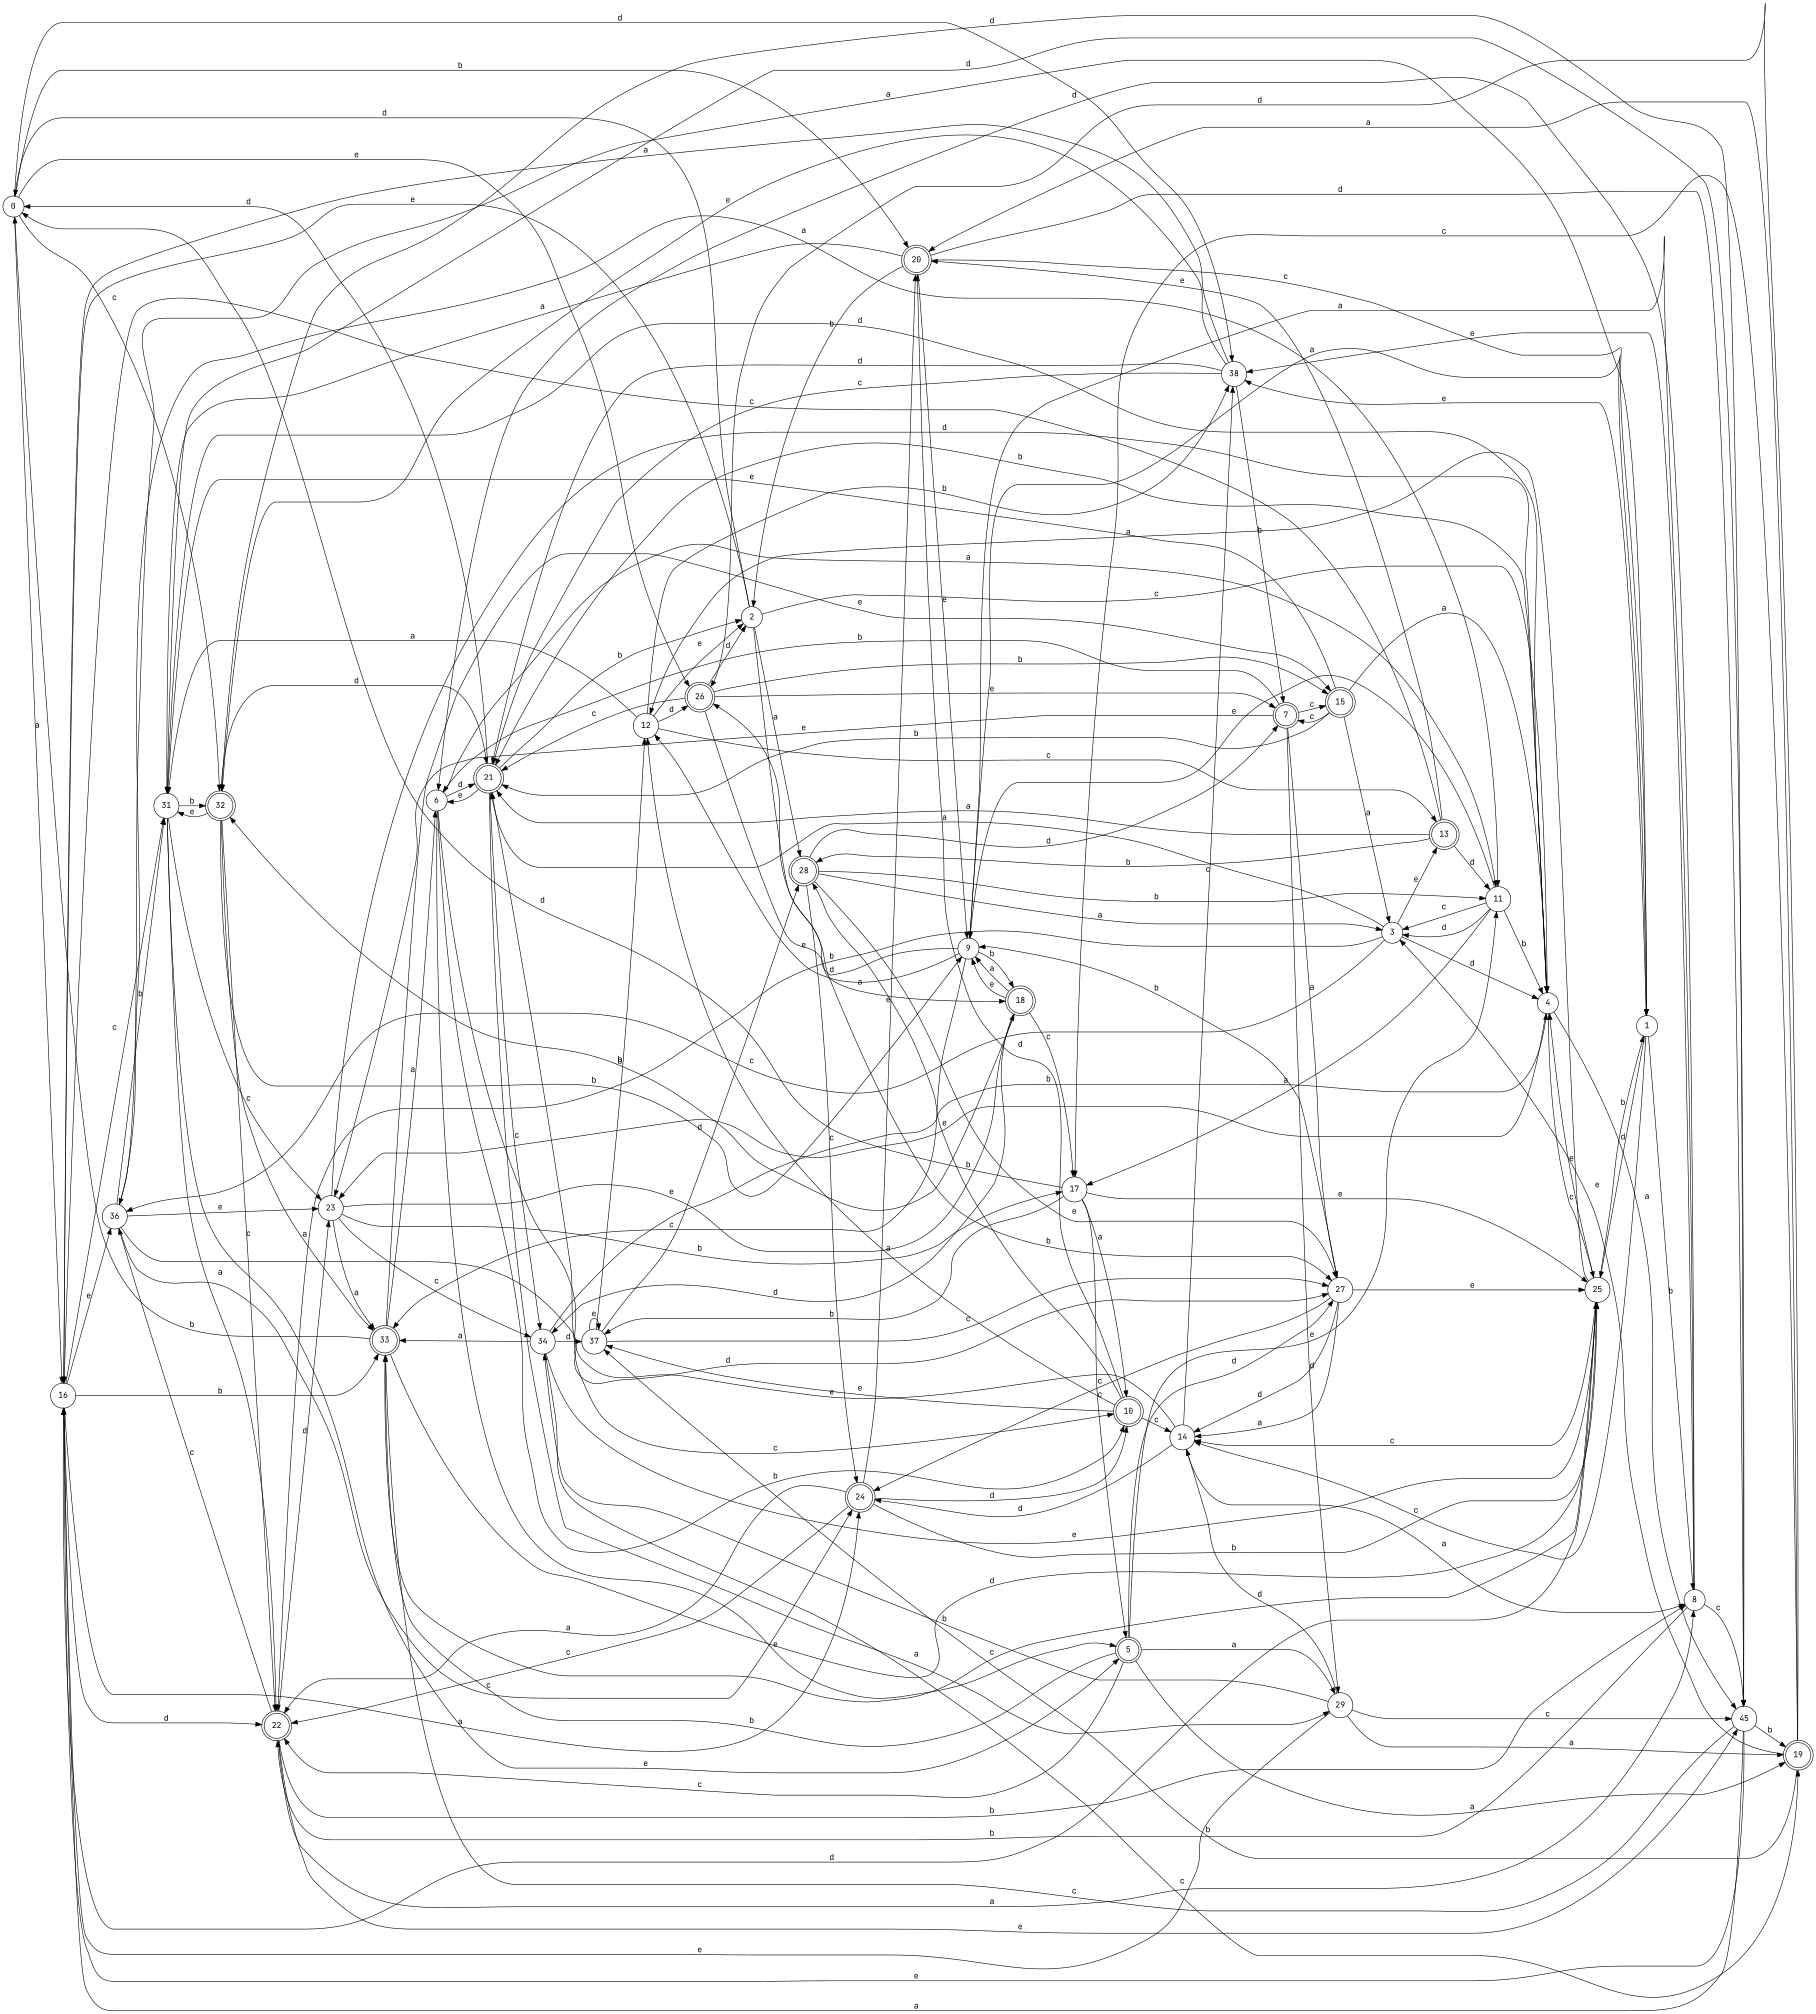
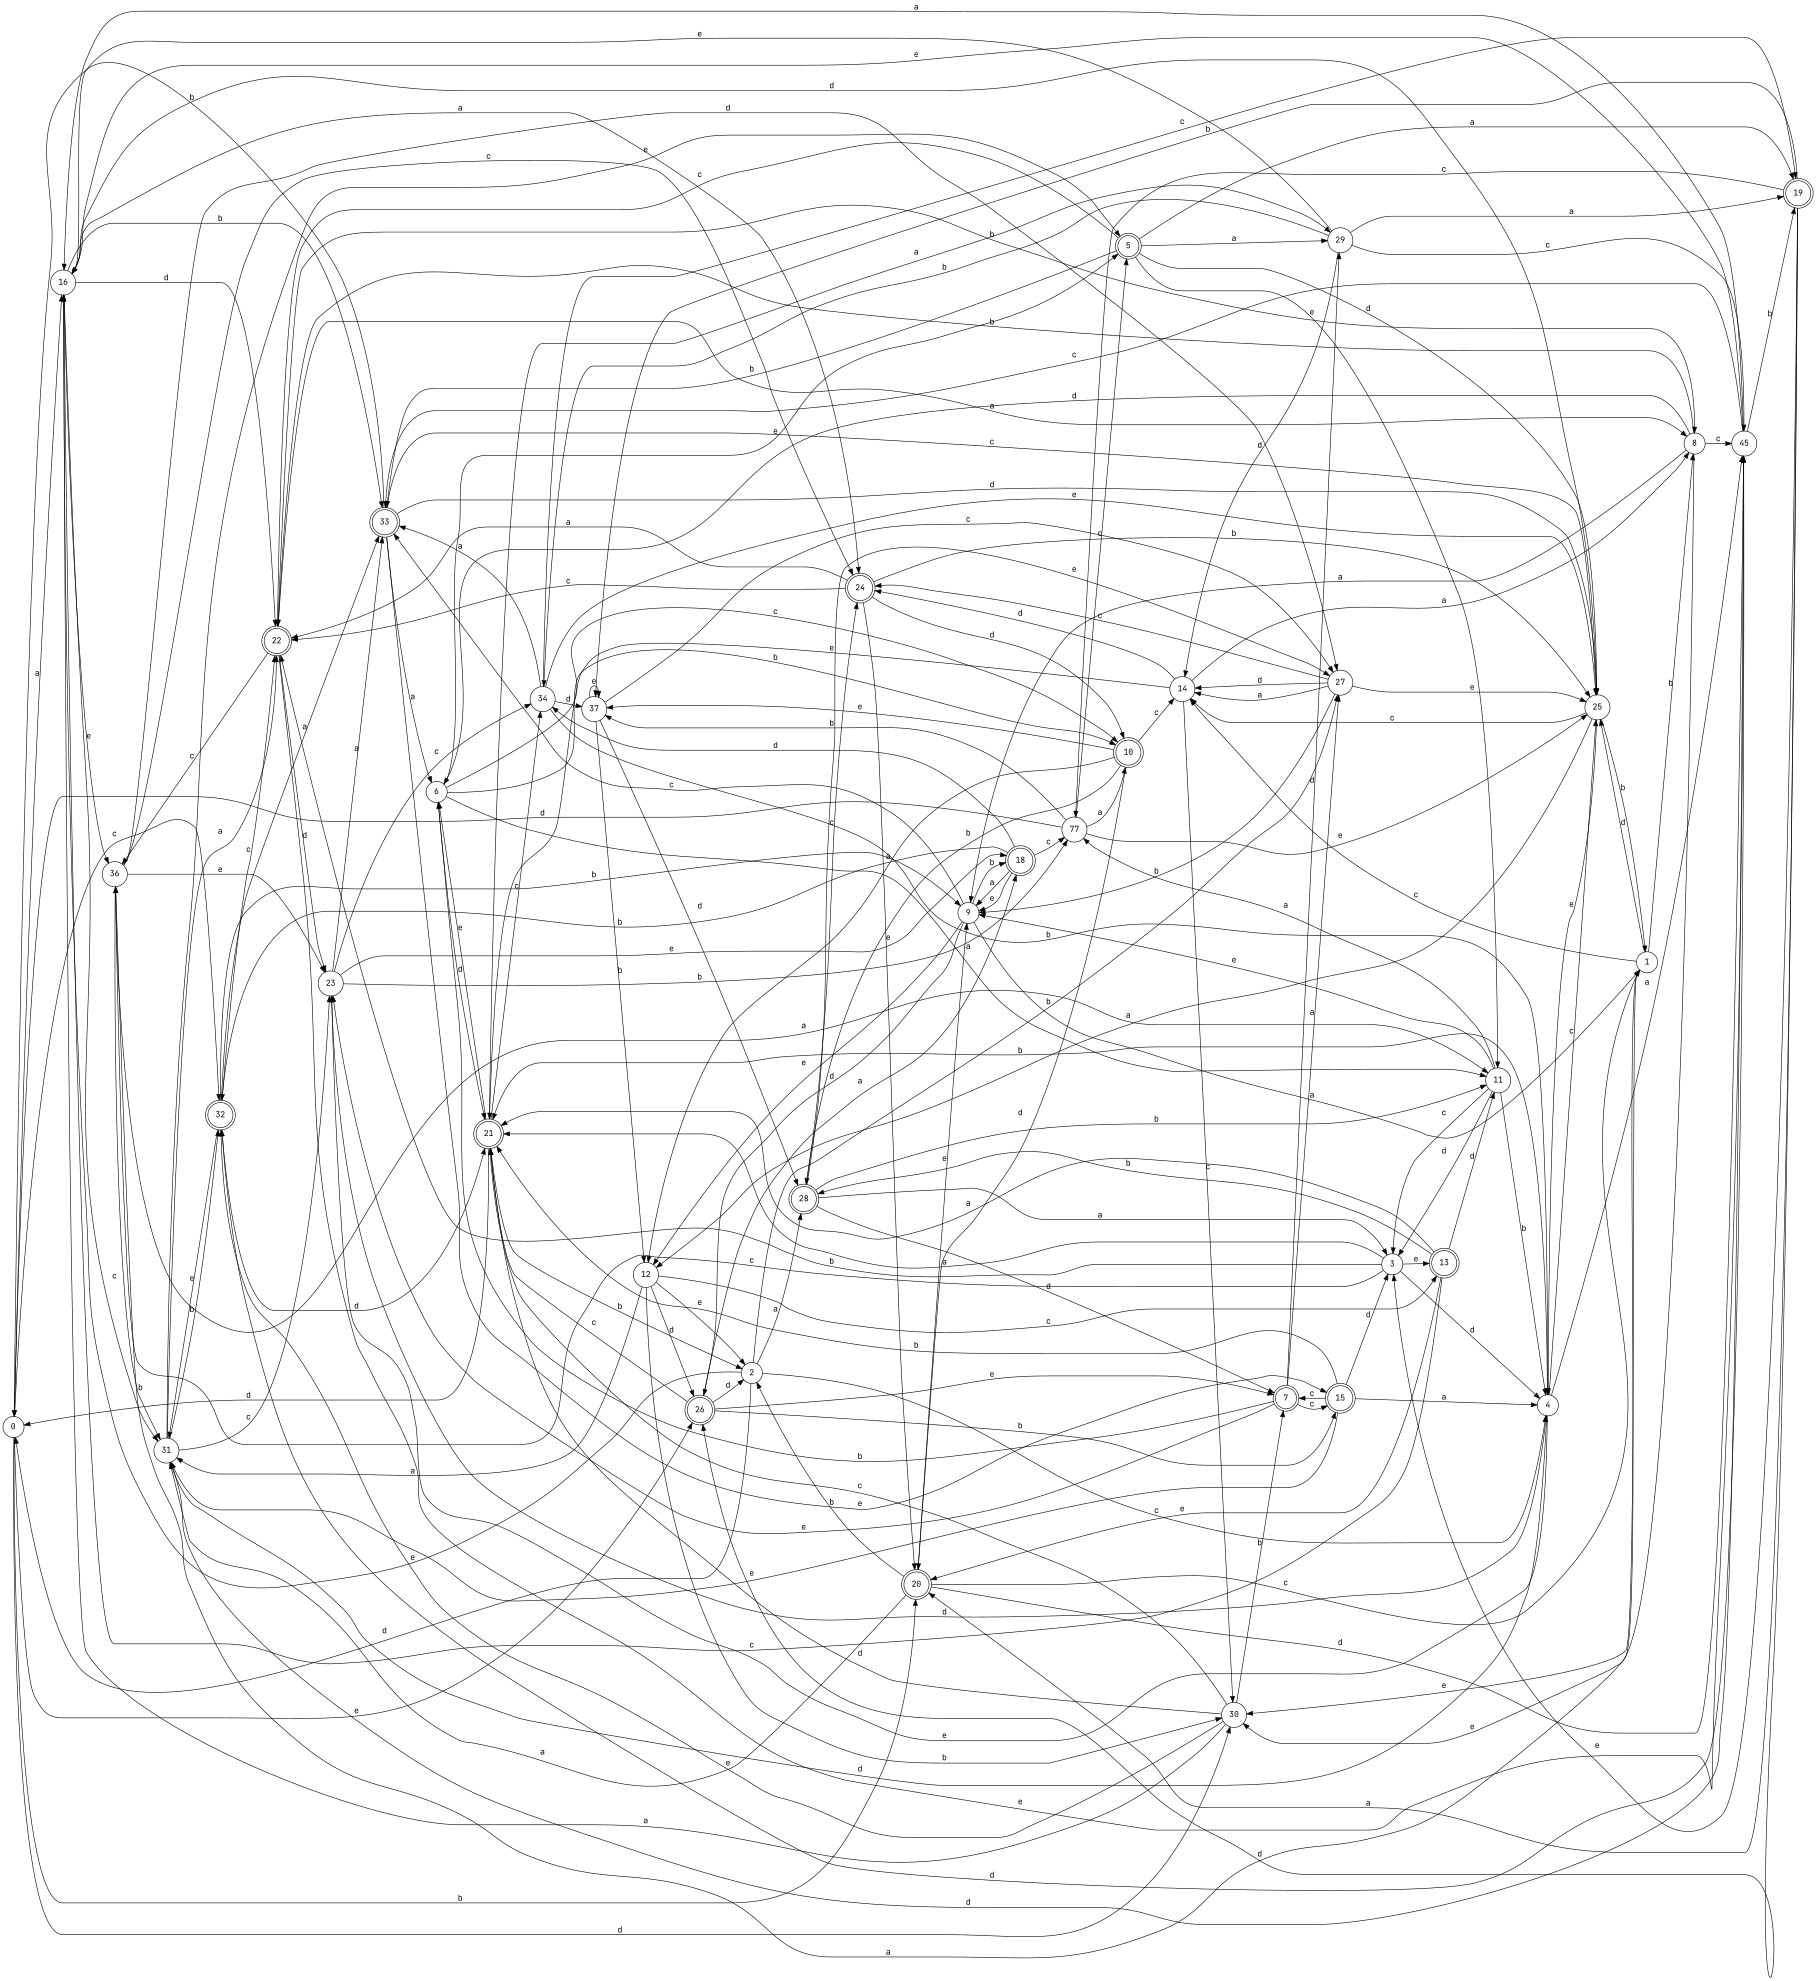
(1234, 374) -> (1234, 1715)
(1368, 813) -> (1368, 1315)
(1074, 1189) -> (1074, 830)
(1156, 1411) -> (1466, 377)
